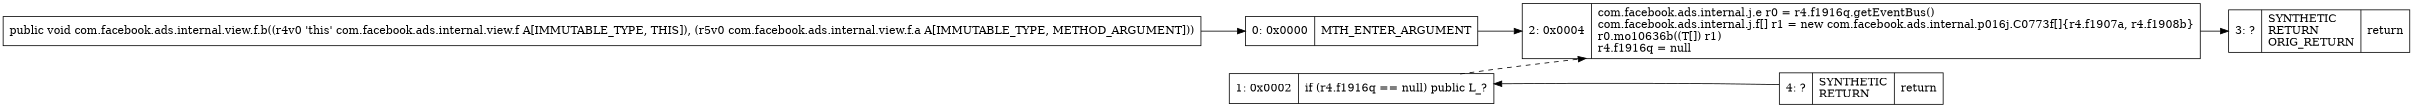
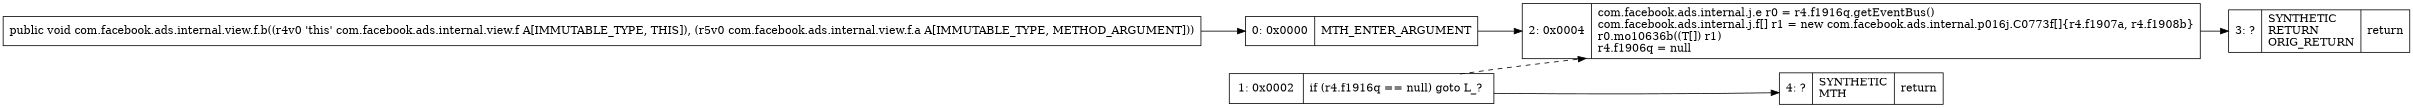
(1645, 48) -> (1645, 48)
(1640, 83) -> (1632, 94)
(1396, 88) -> (1396, 88)
(1844, 94) -> (1833, 94)
